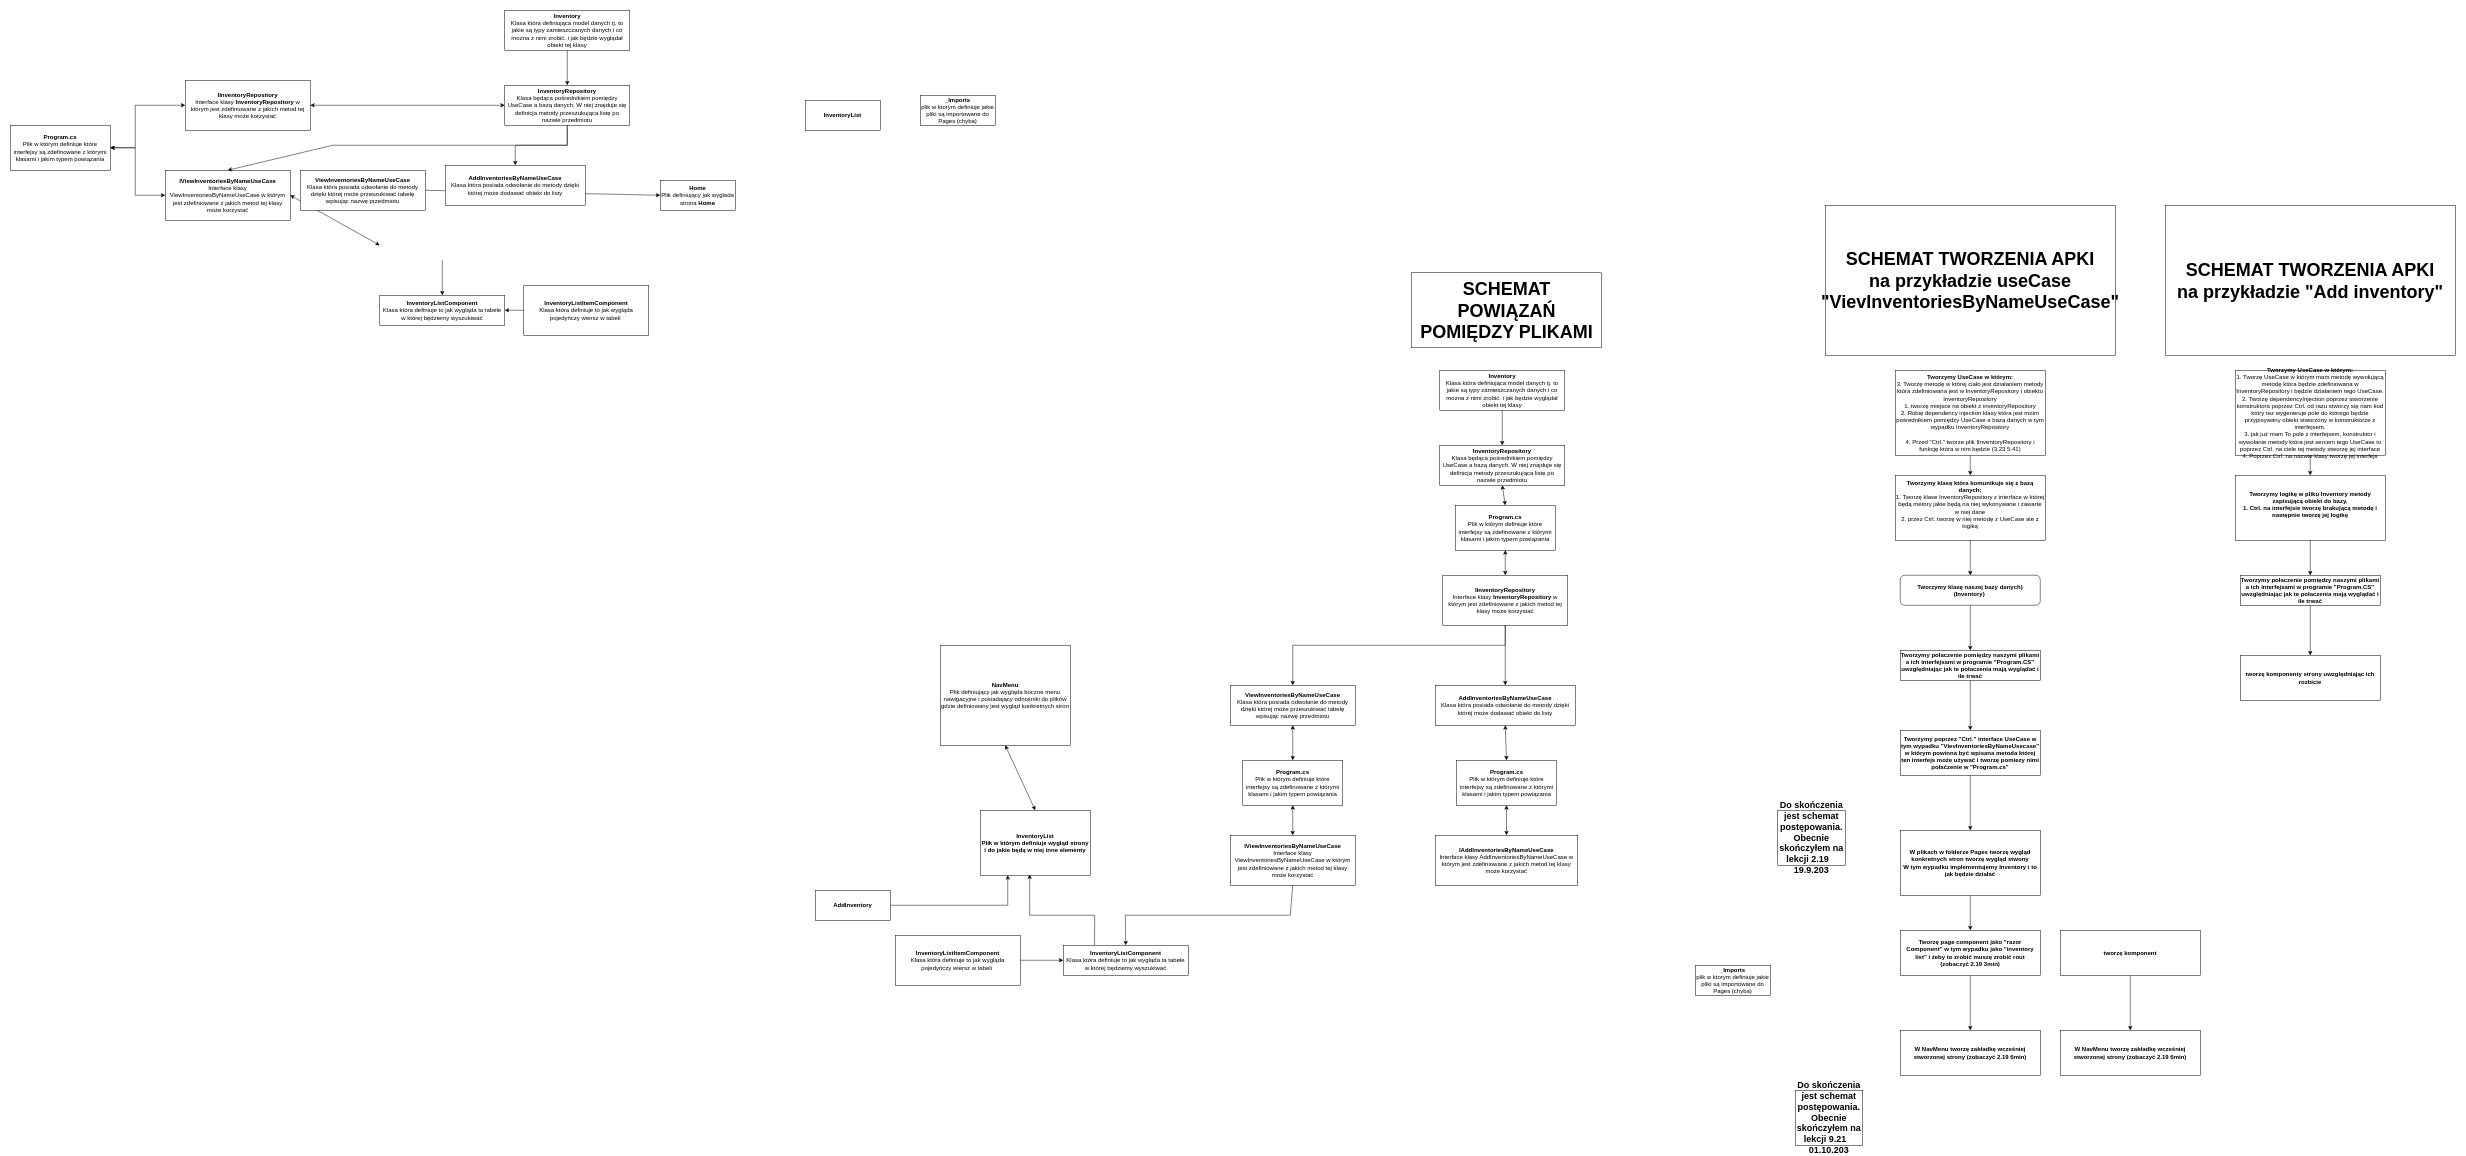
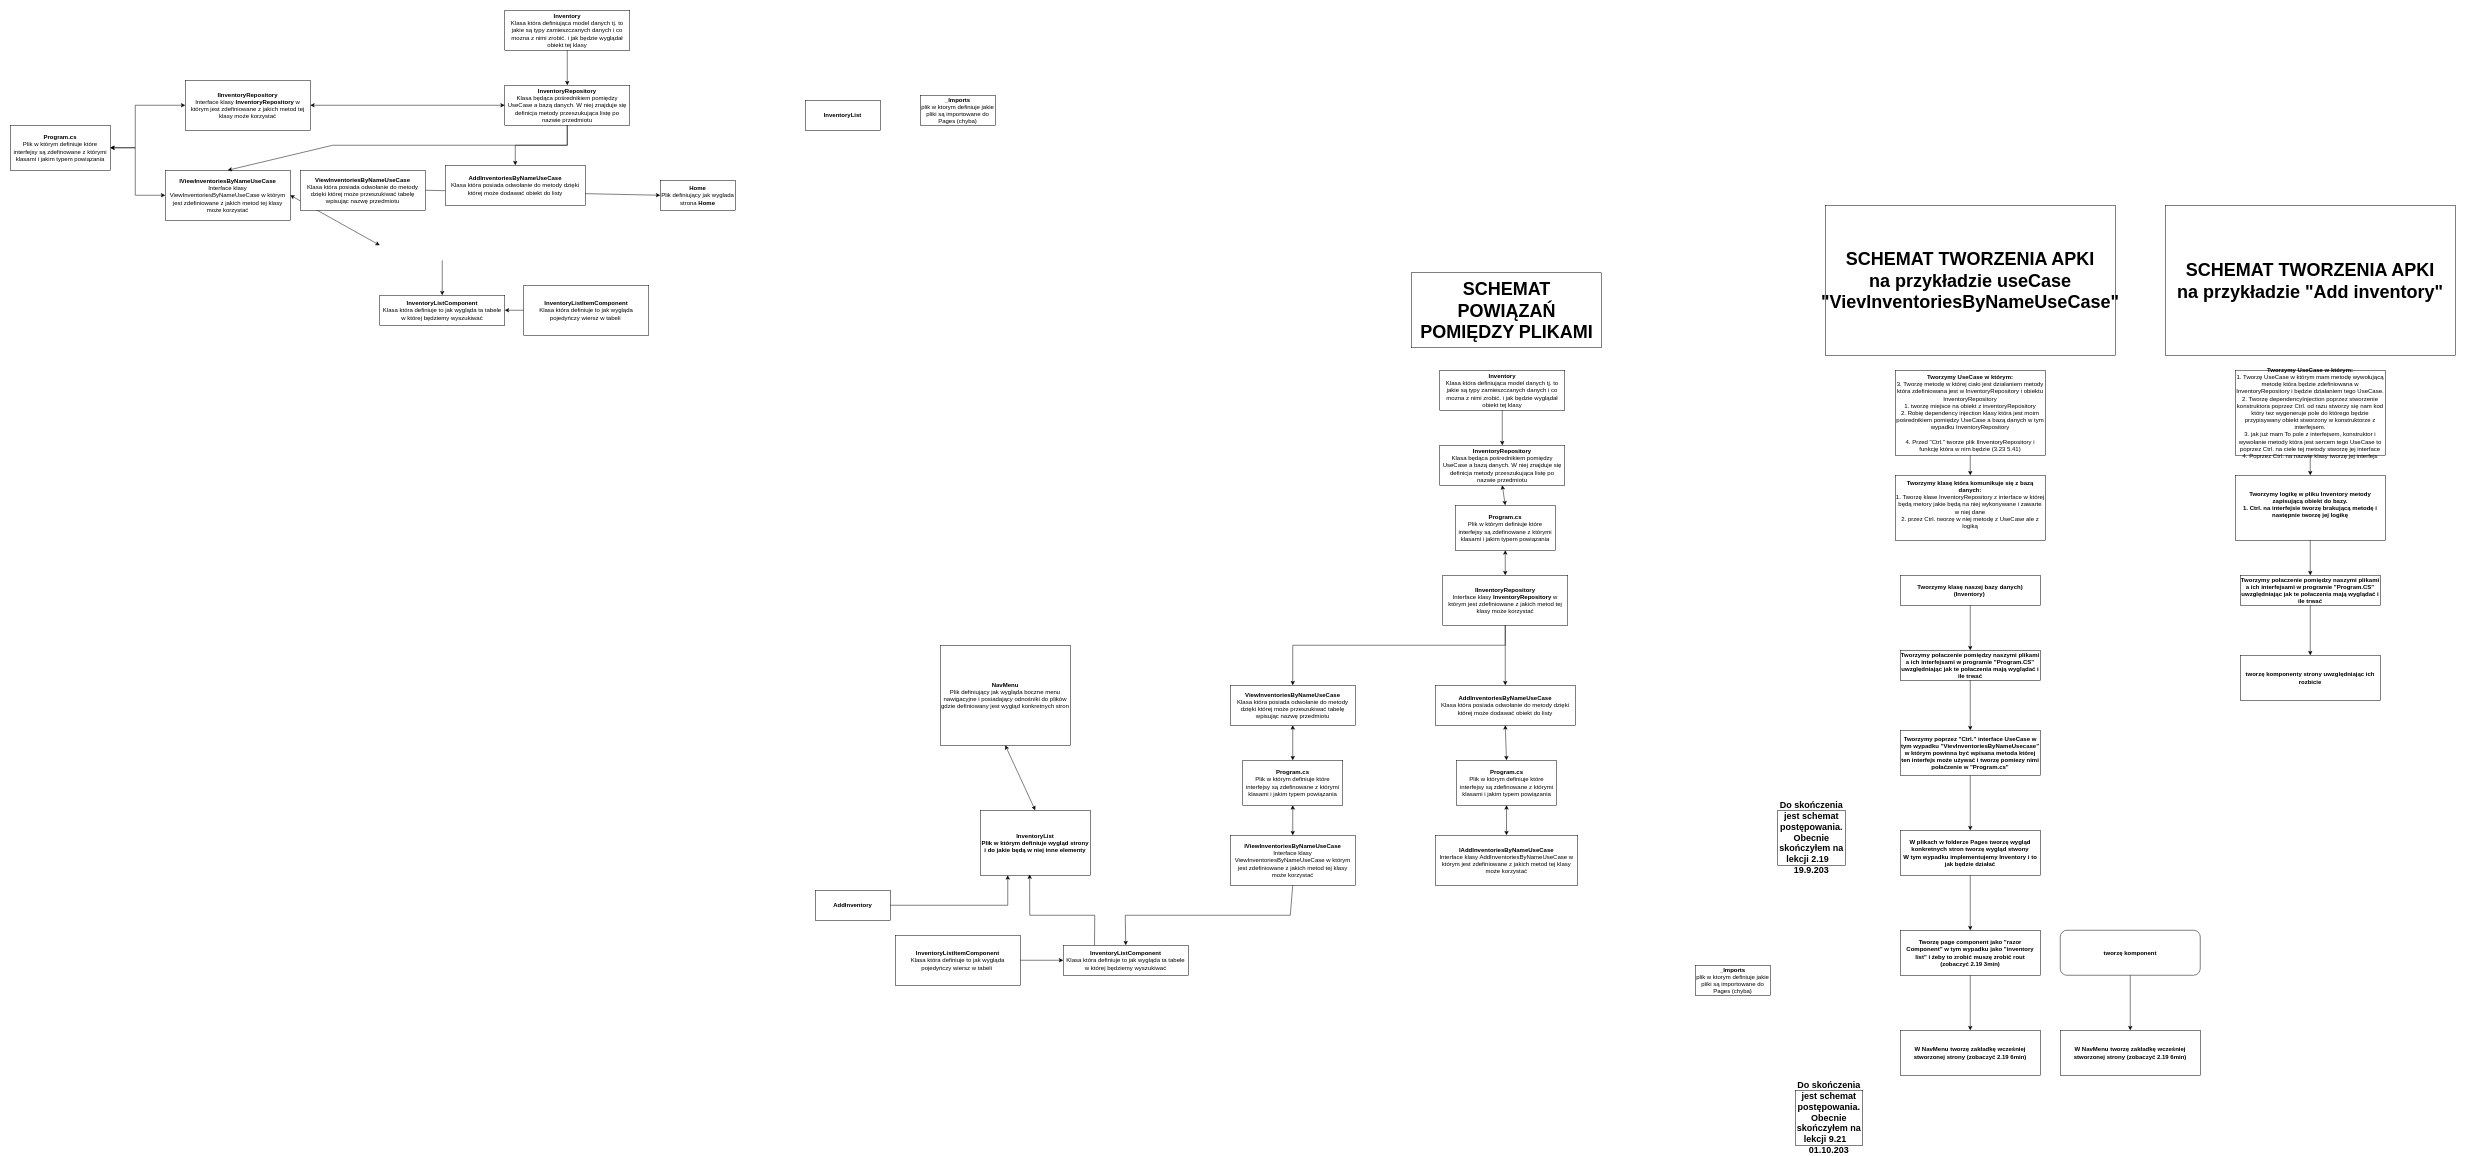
(1970, 570) -> none
(1970, 590) -> (1970, 590)
(1970, 863) -> (1970, 853)
(2130, 953) -> (2130, 953)
